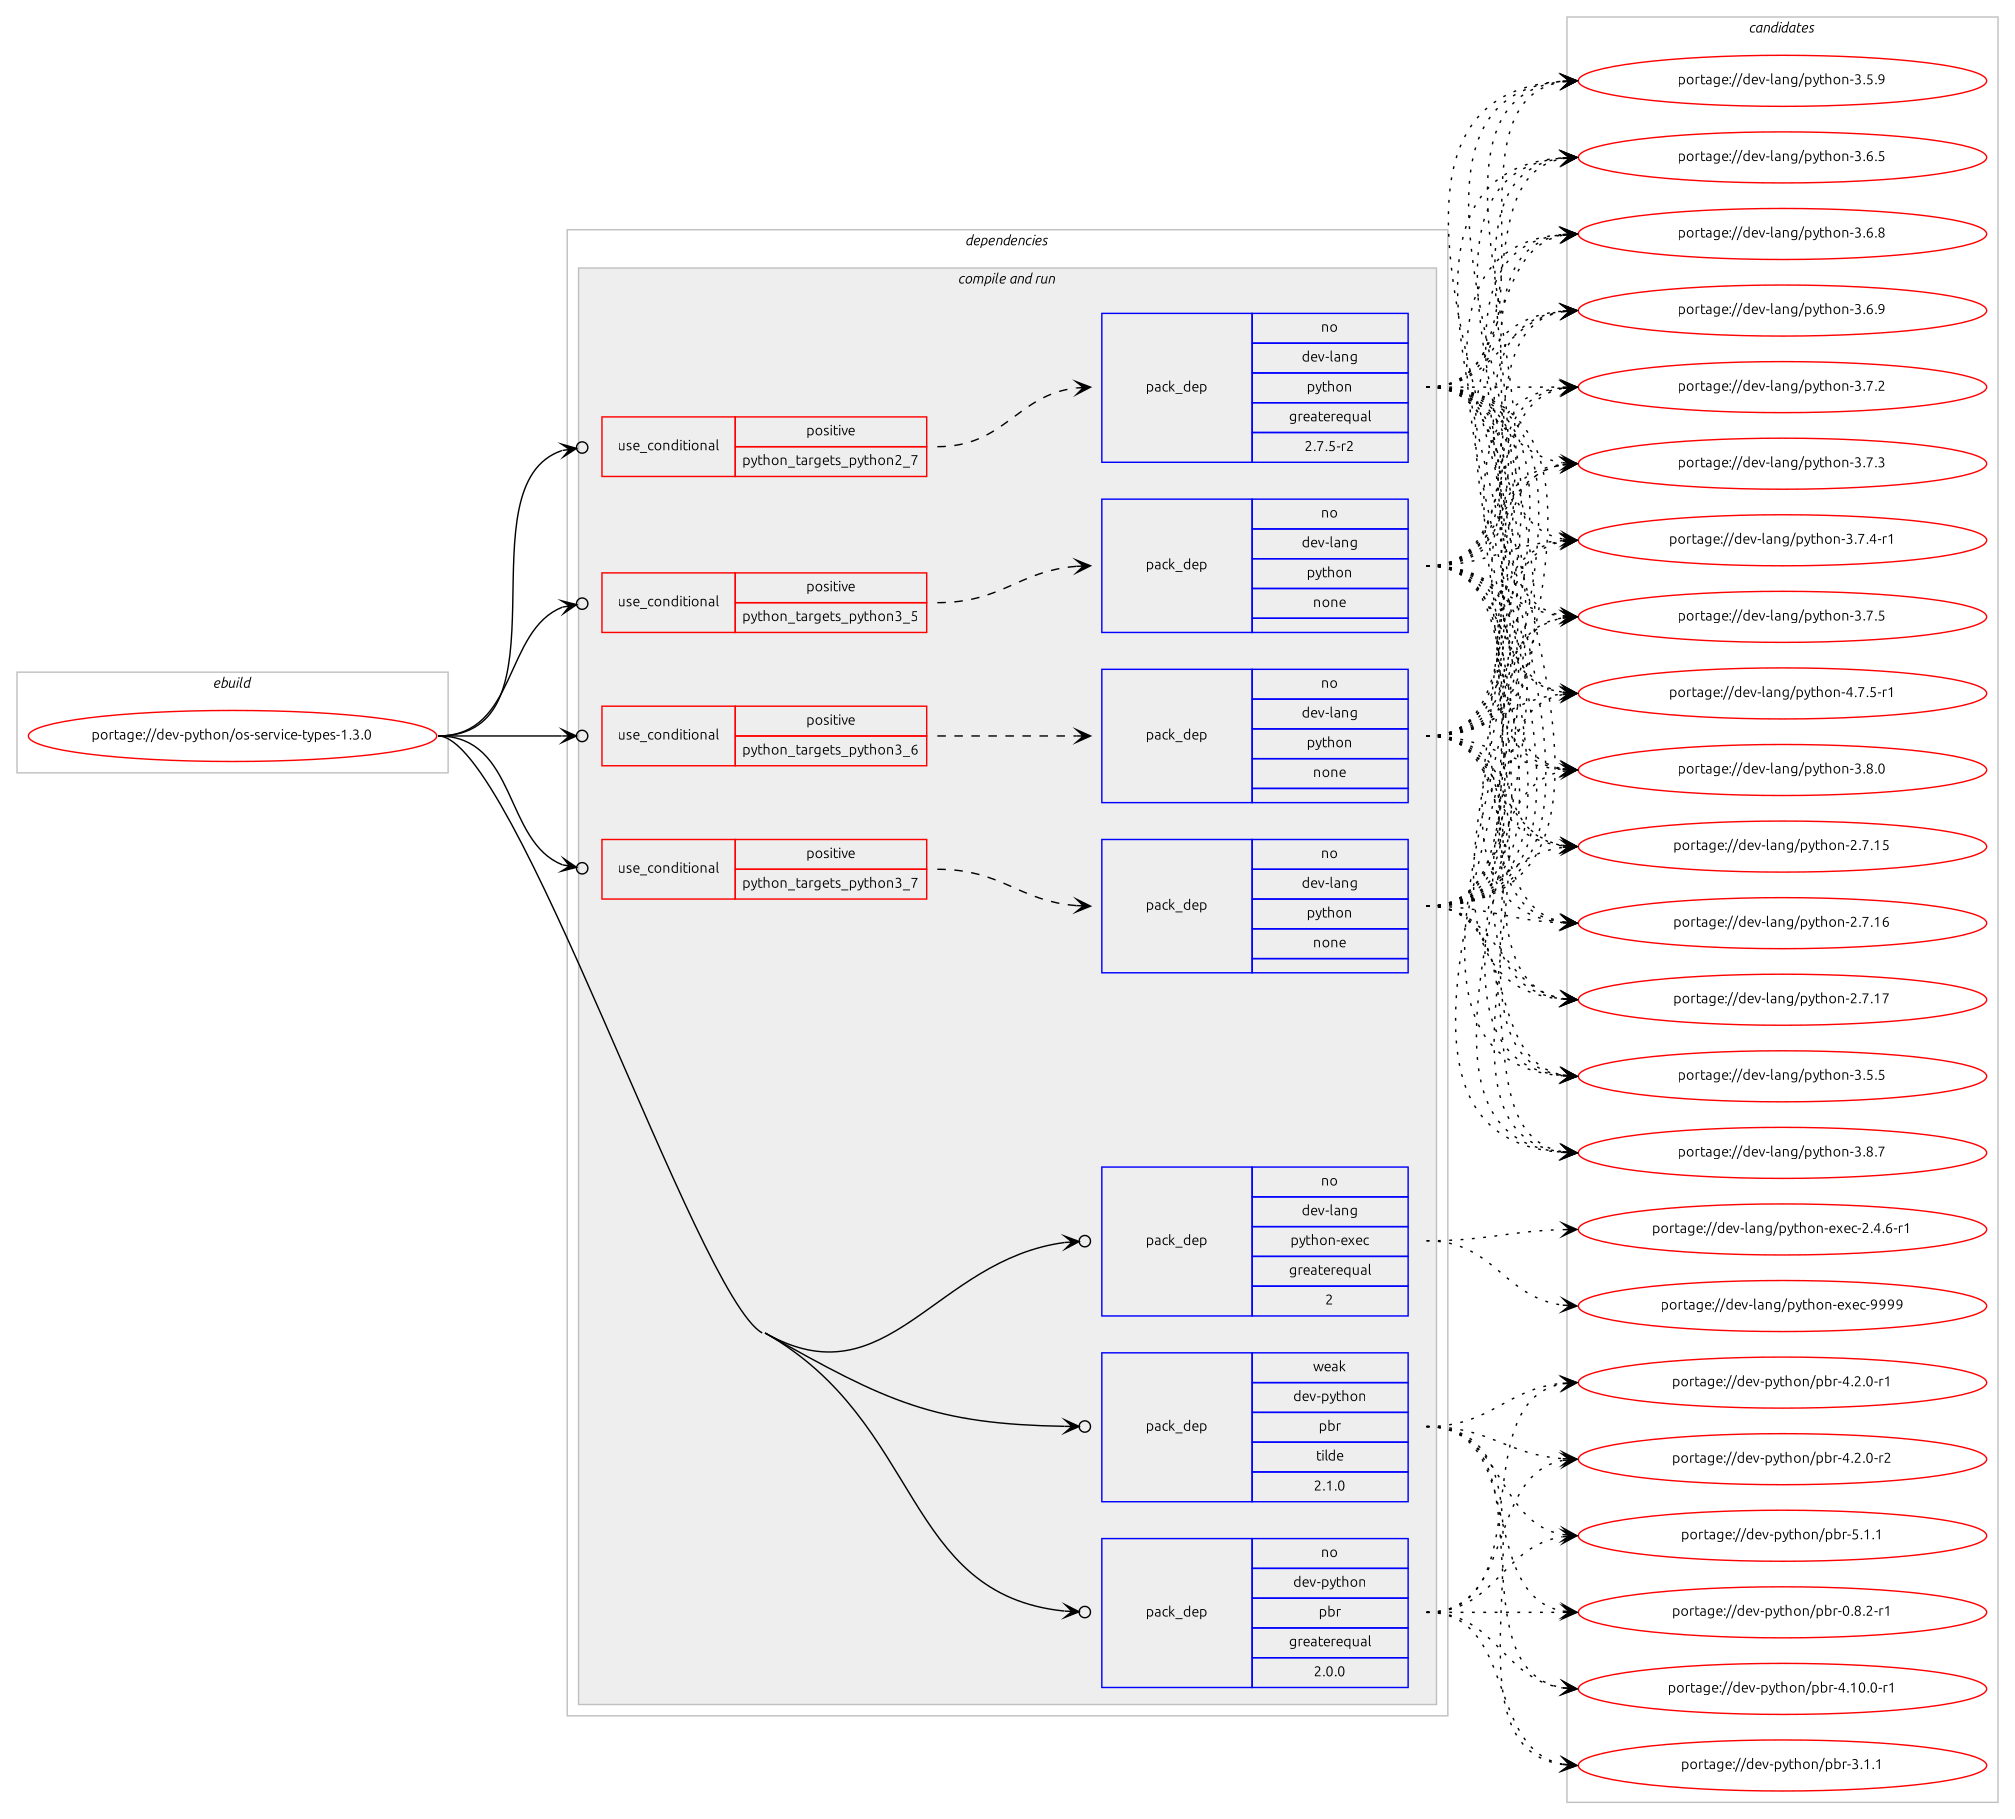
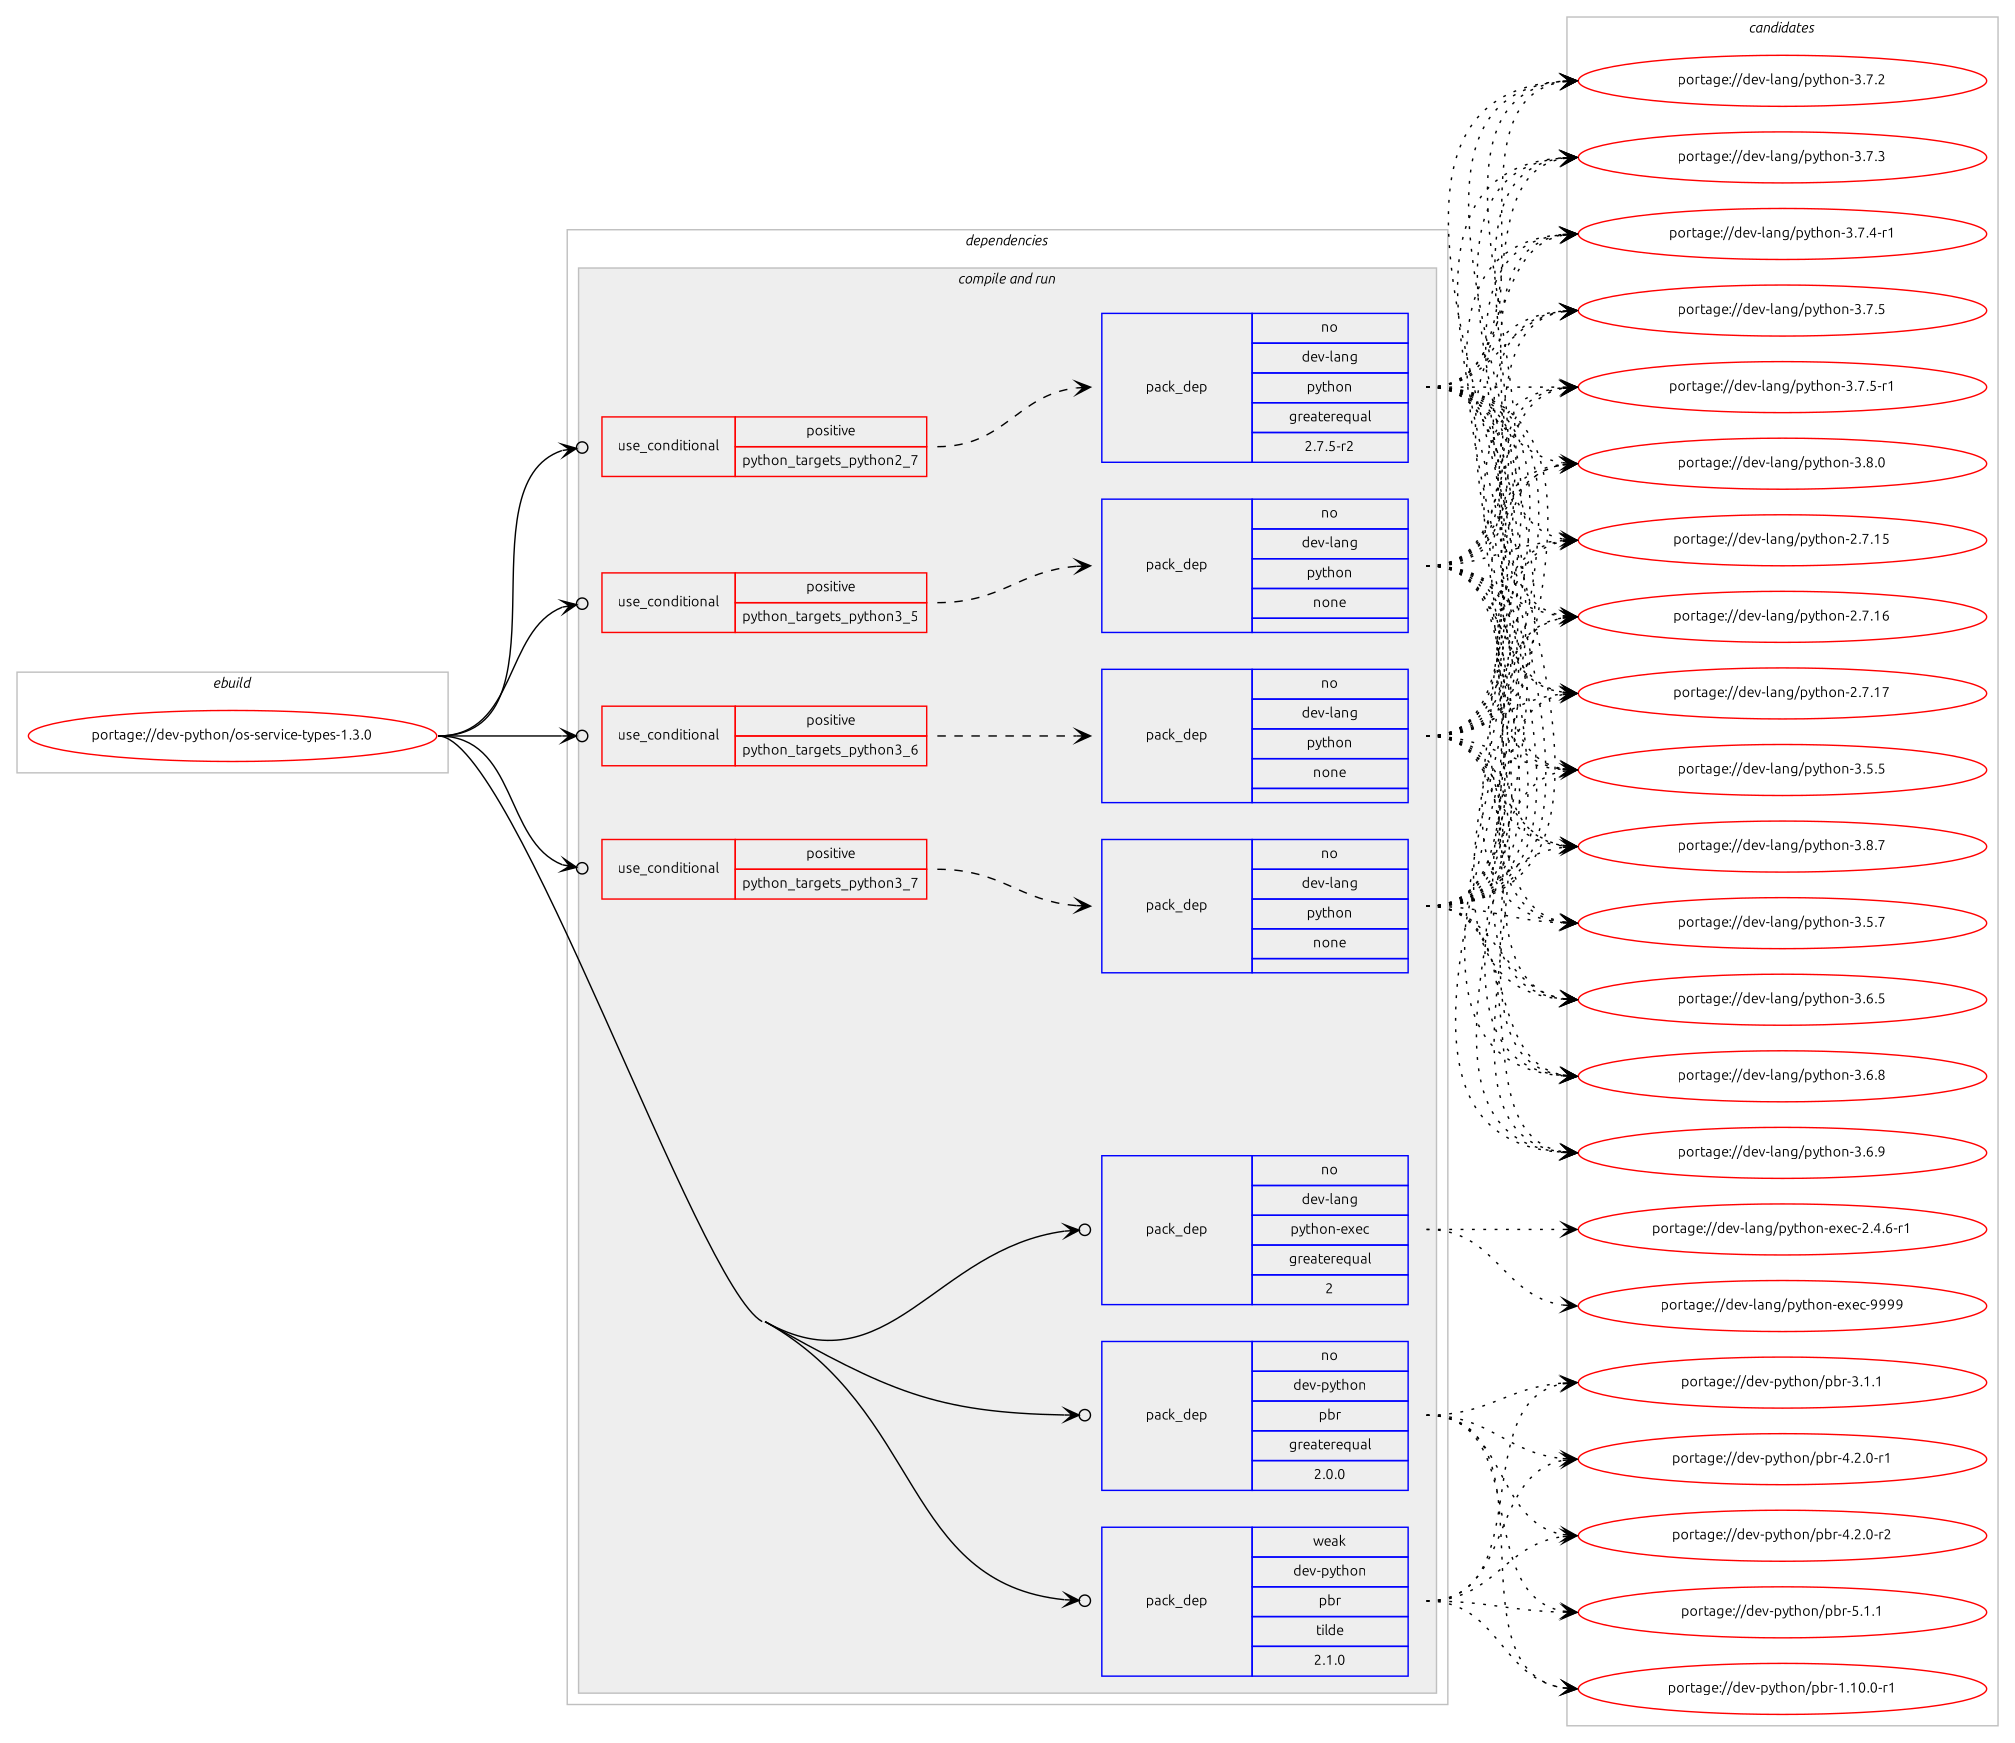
(1782, 81) -> (1782, 923)
(1782, 693) -> (1782, 387)
(1782, 1612) -> none
(1782, 1689) -> (1782, 1689)
